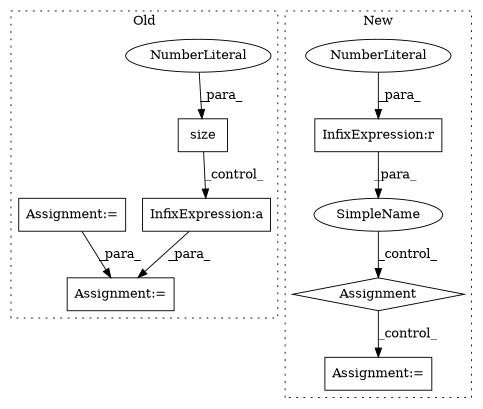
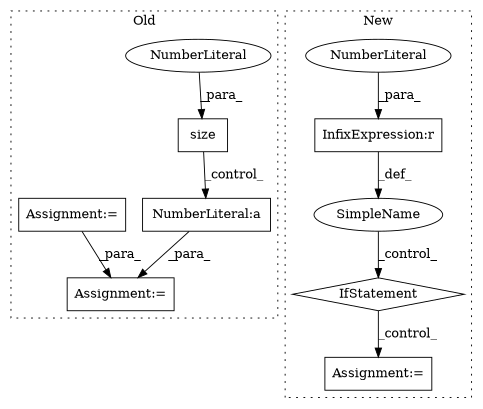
(395, 175) -> (395, 175)
(207, 215) -> (207, 215)
(378, 294) -> (378, 294)
